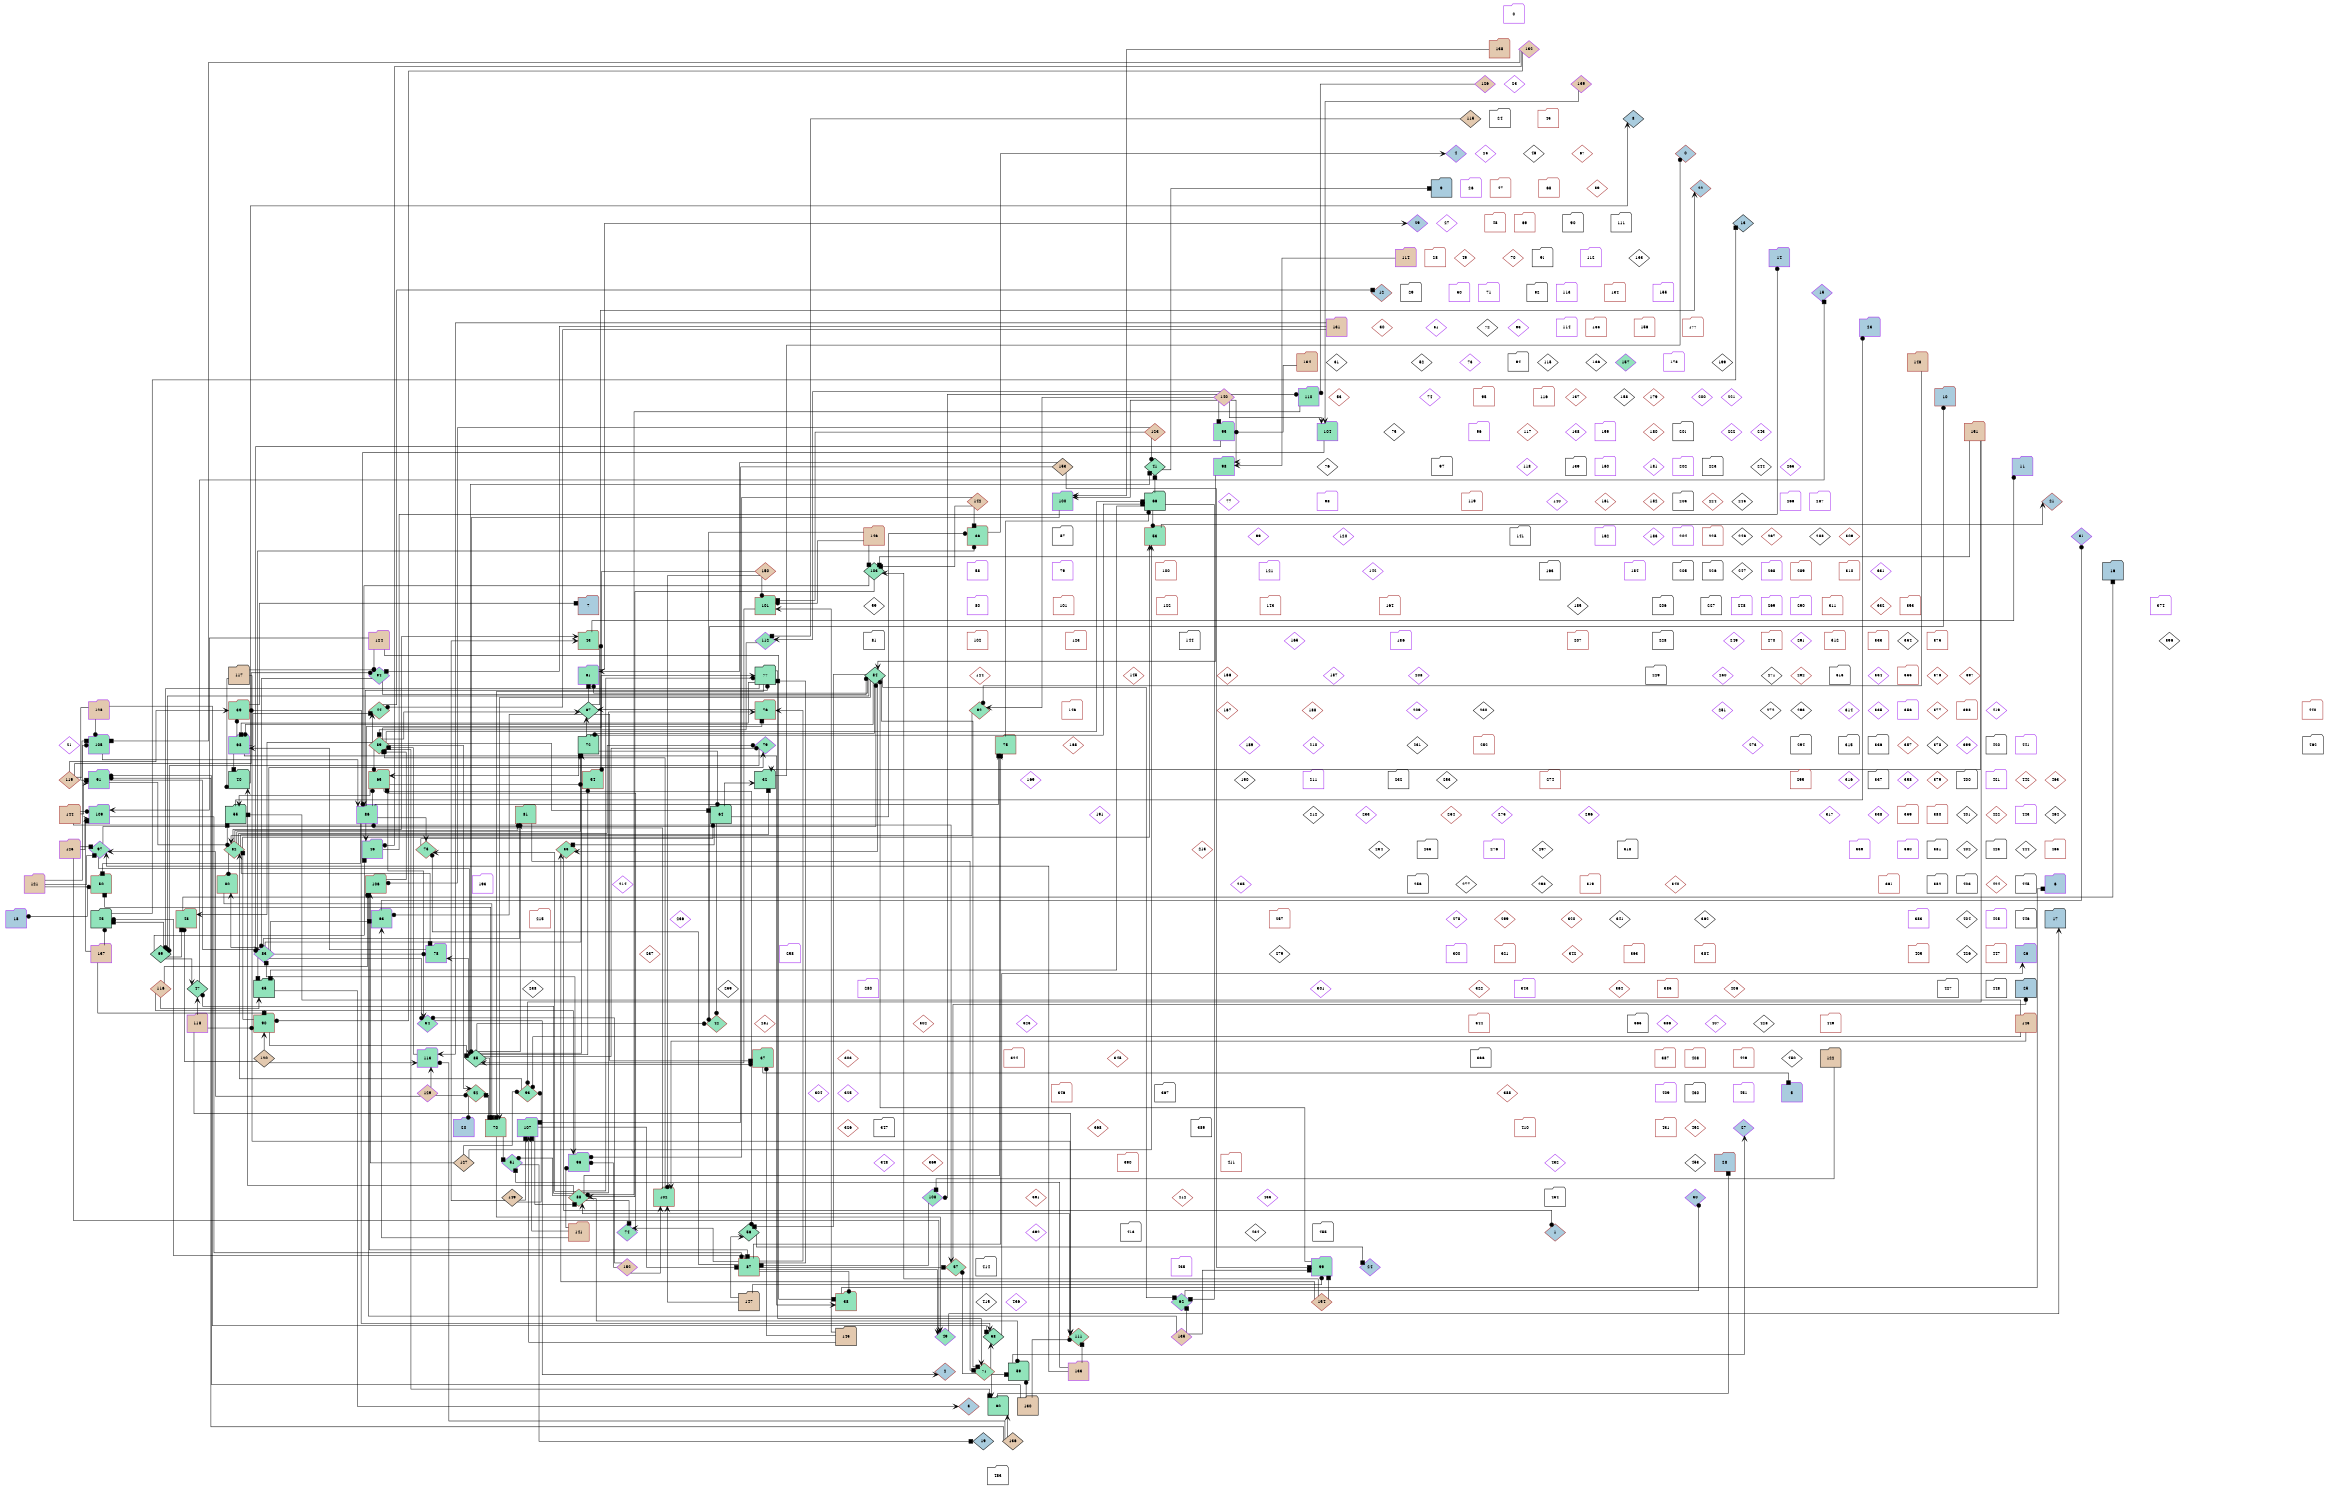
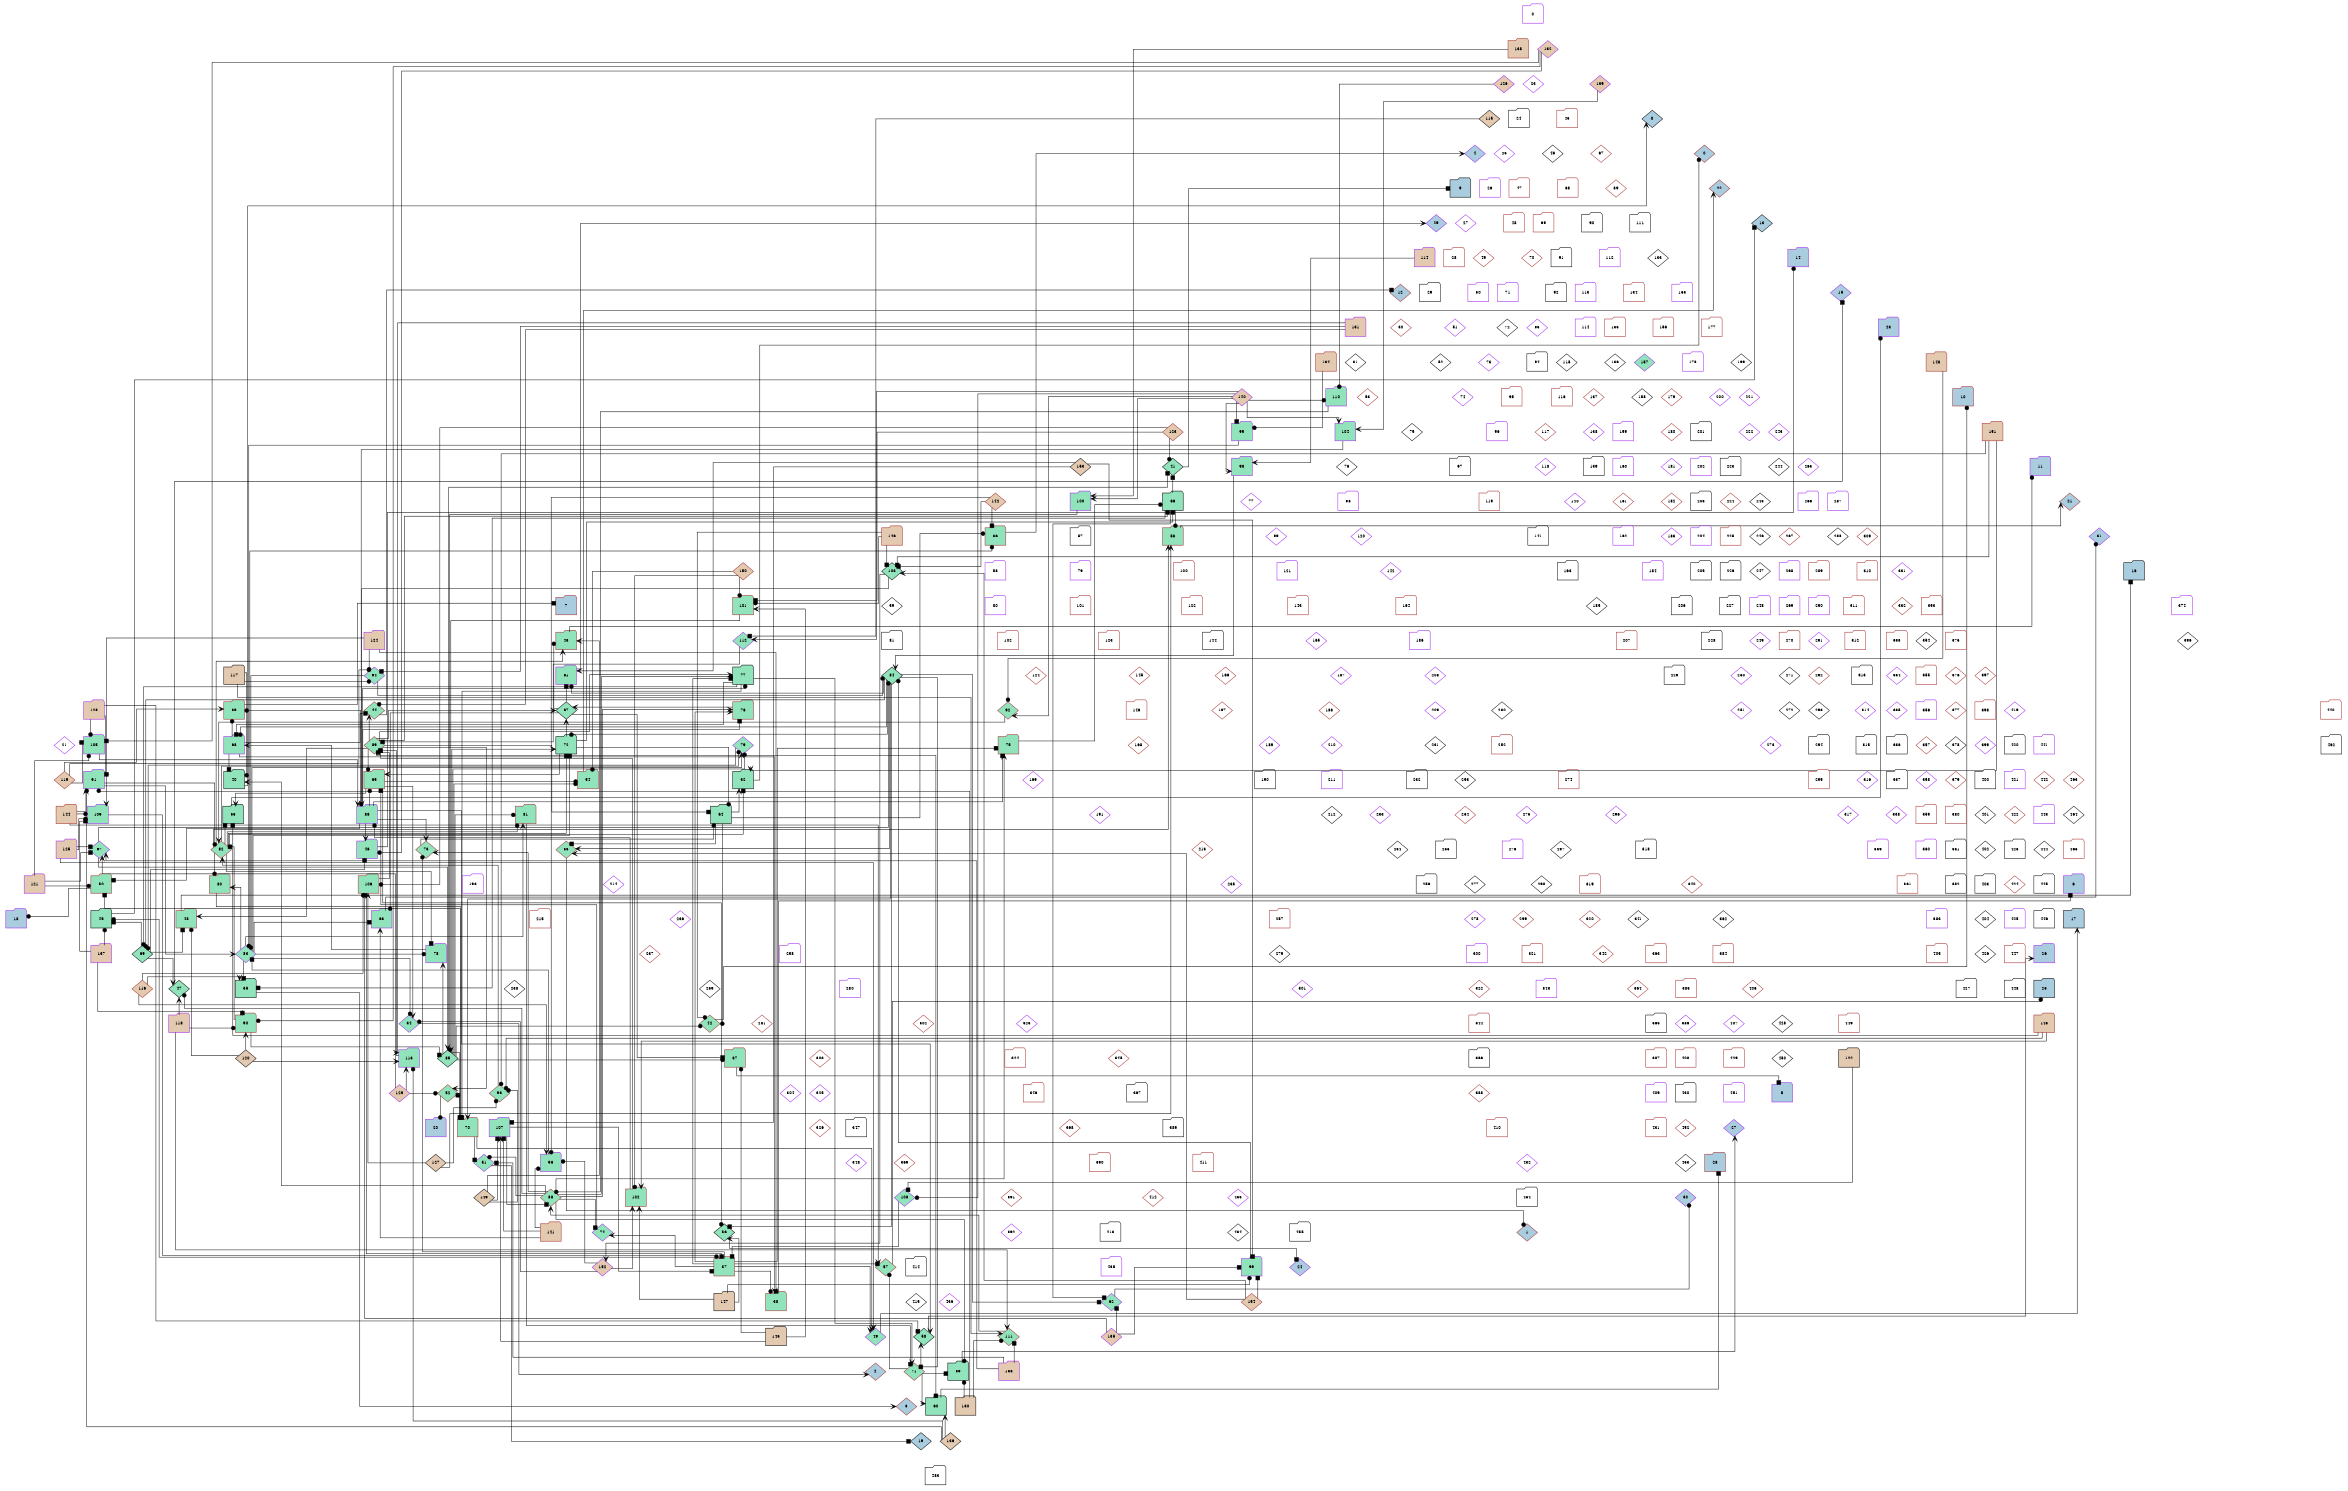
(639, 592) -> (857, 1243)
(1245, 780) -> (1265, 780)
(85, 836) -> (79, 833)
